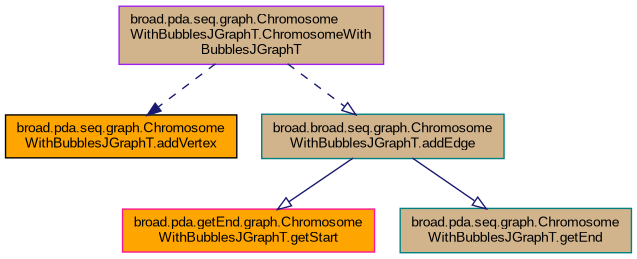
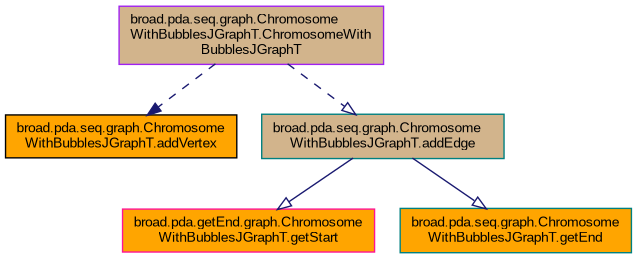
(383, 136) -> (383, 136)
(516, 231) -> (516, 231)
